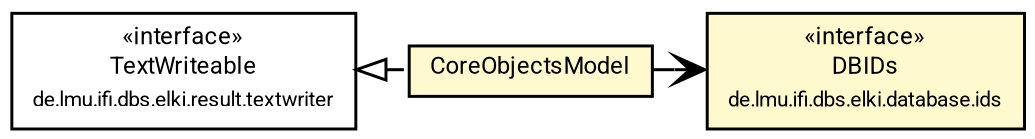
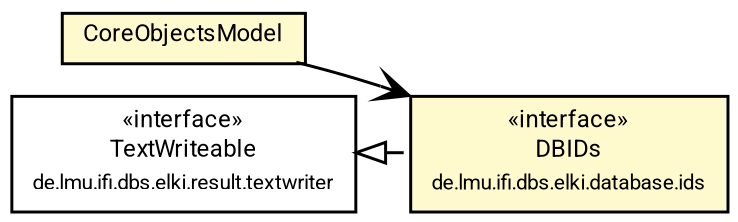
(397, 70) -> (398, 153)
